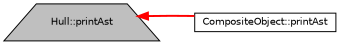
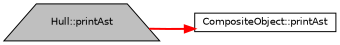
(171, 16) -> (167, 29)
